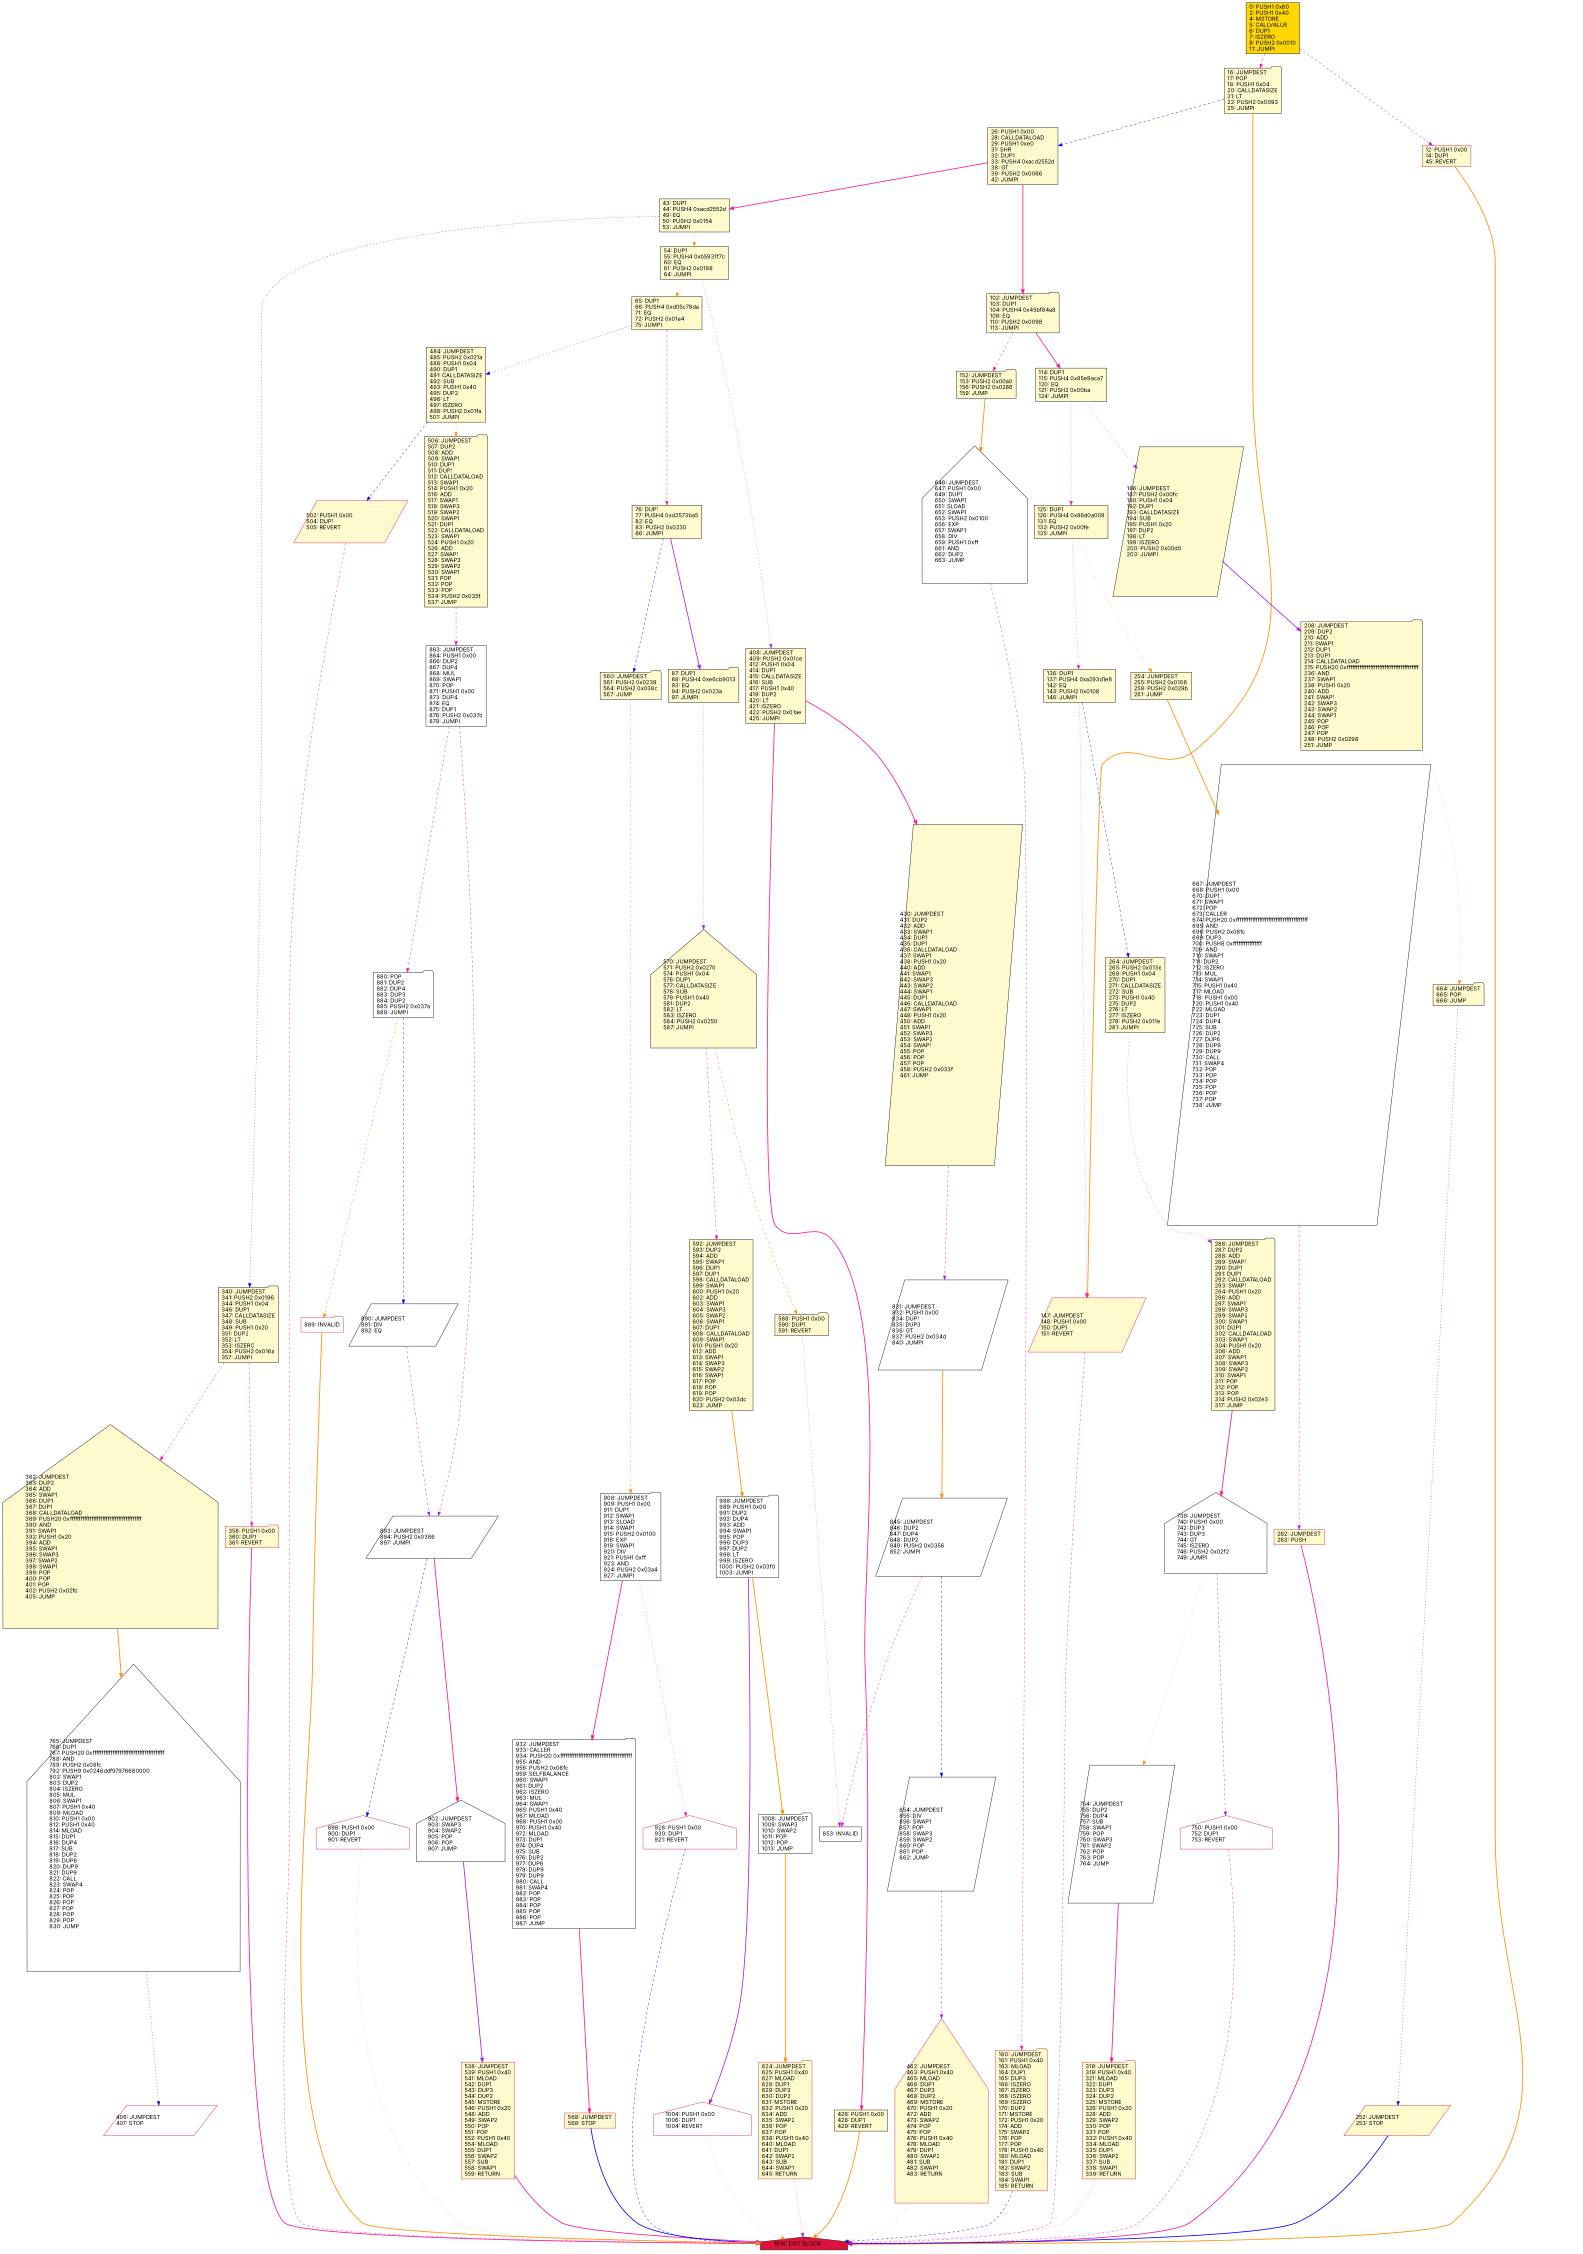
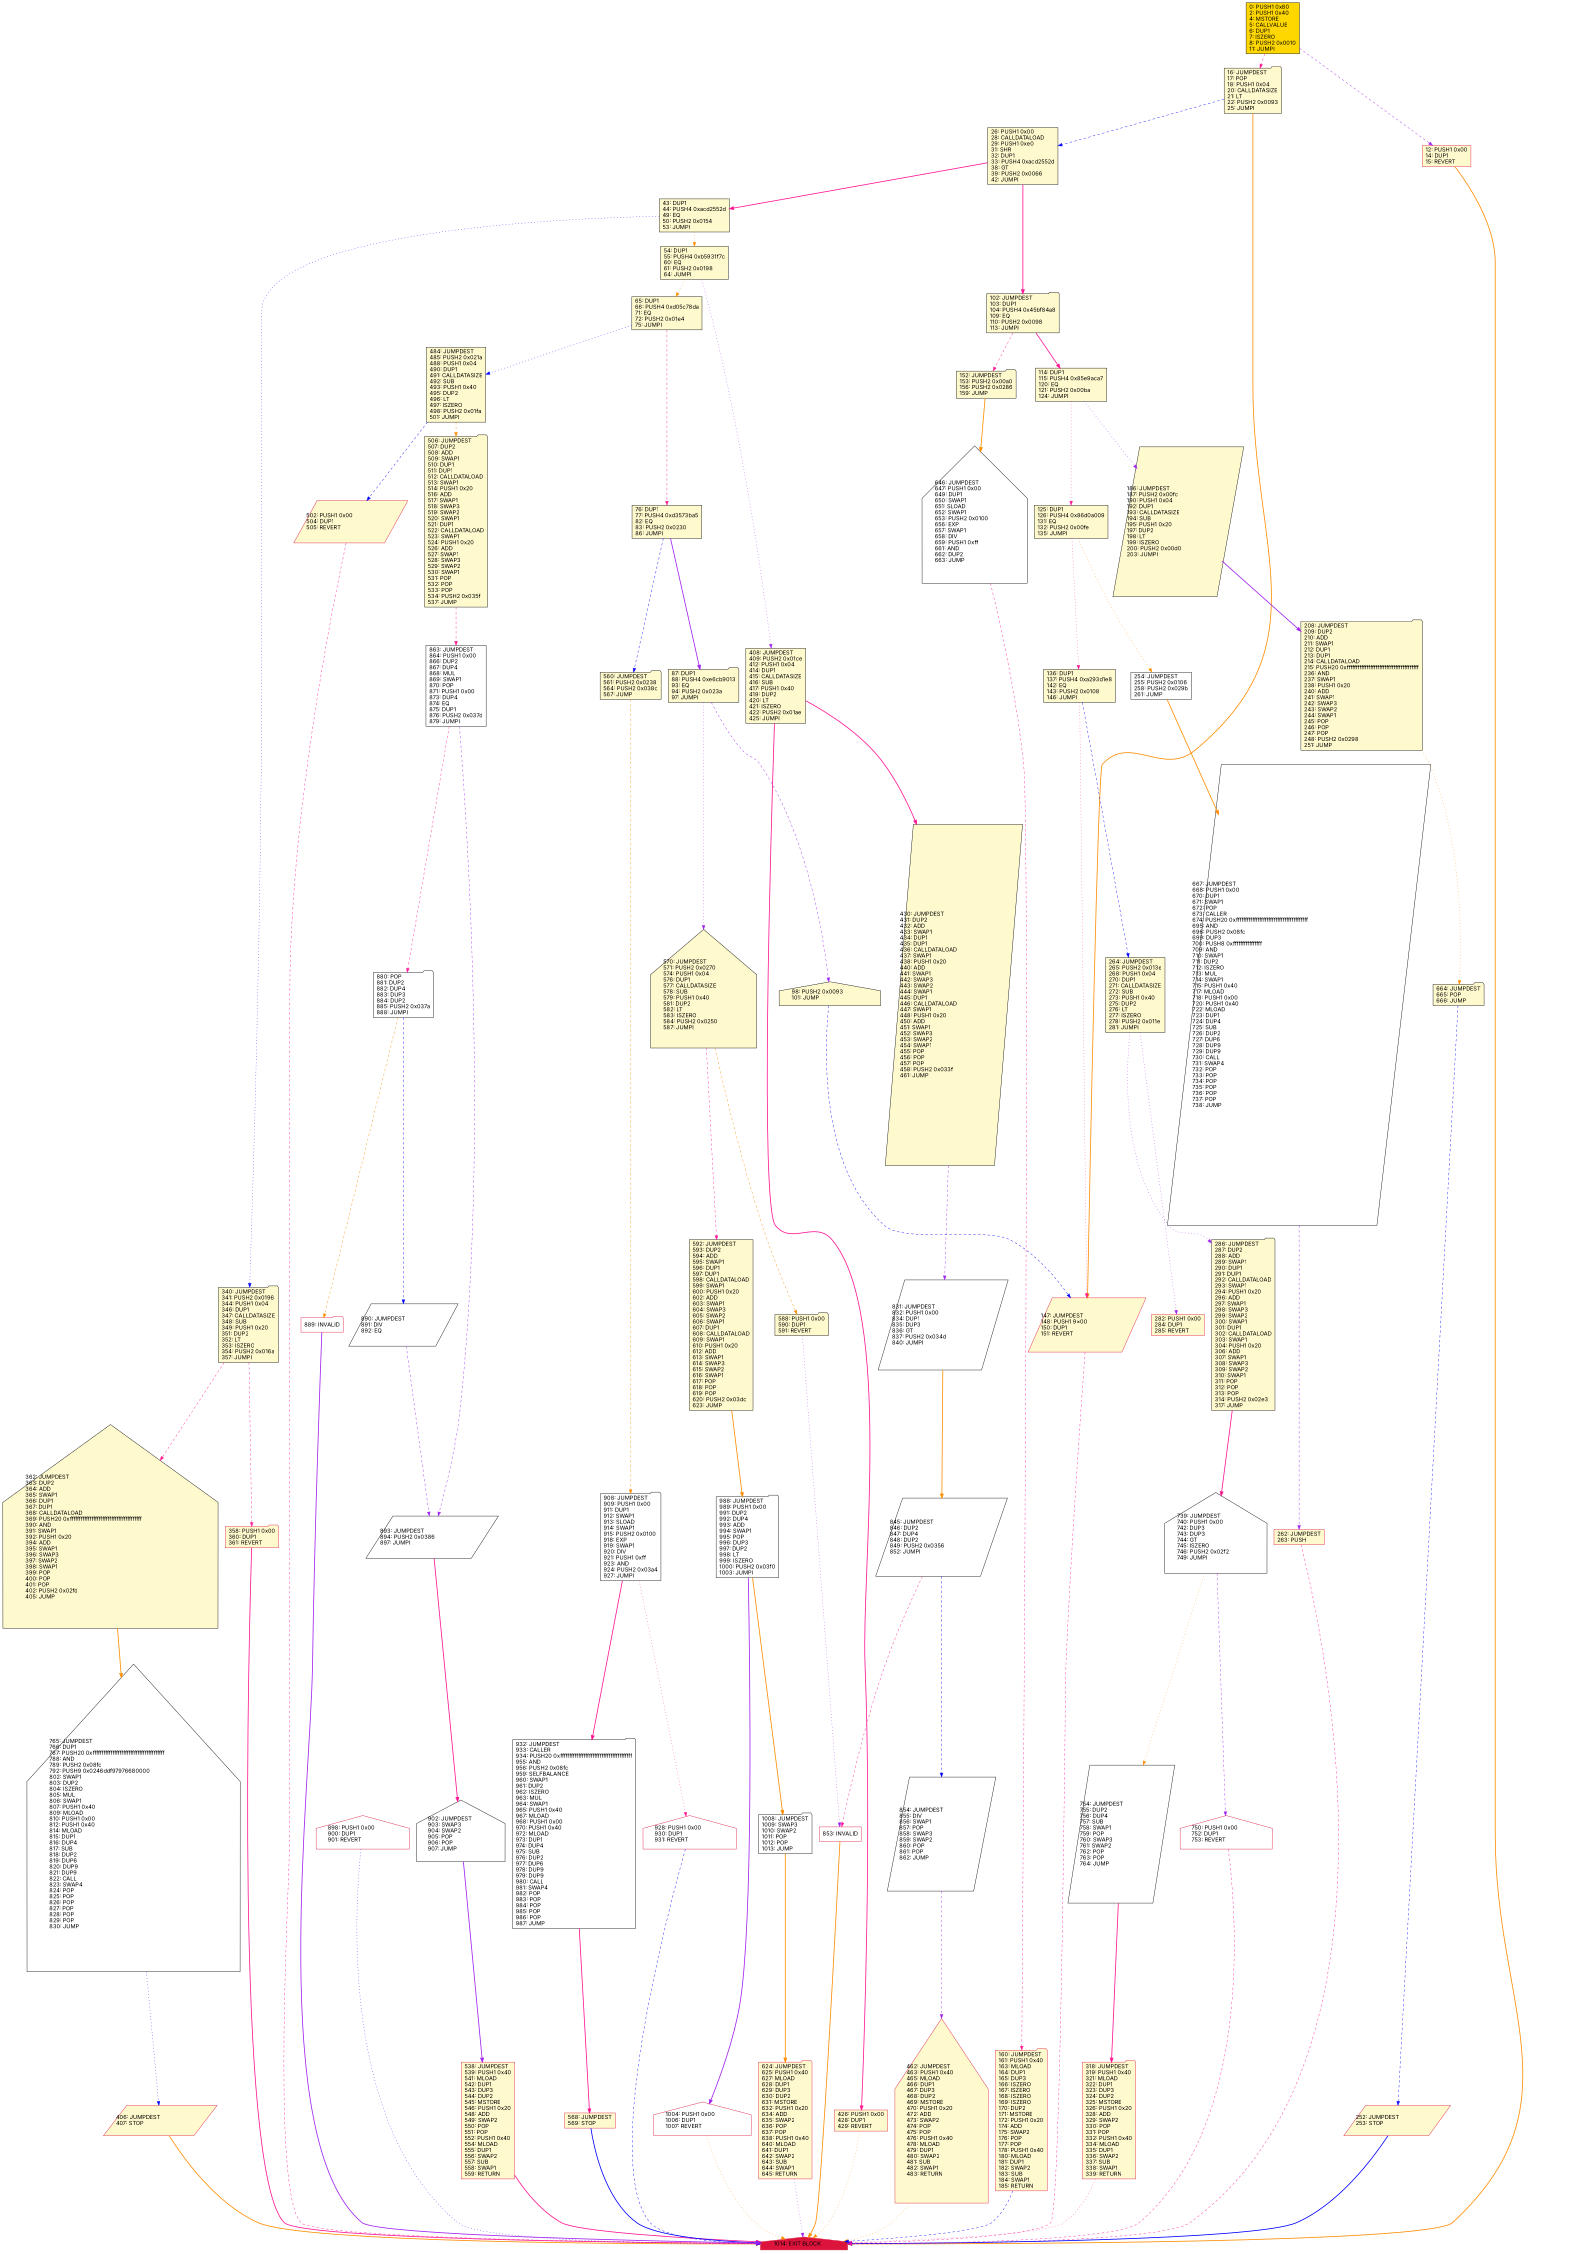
(1447, 156) -> (1447, 156)
(1161, 686) -> (1161, 686)
none -> (830, 995)
(1087, 1325) -> (1087, 1325)
none -> (1178, 1325)
(1428, 1553) -> (1428, 1553)
(397, 1686) -> none
(690, 1834) -> (690, 1834)
(840, 1834) -> (840, 1834)
(302, 1981) -> (302, 1981)
none -> (829, 2038)
(1301, 2069) -> (1301, 2069)
(160, 2121) -> (160, 2121)
(590, 2121) -> (590, 2121)
(702, 2121) -> (702, 2121)
(861, 2121) -> (861, 2121)
(424, 2186) -> (424, 2186)
(846, 2187) -> (846, 2187)
none -> (334, 2234)
(804, 2244) -> (804, 2244)
